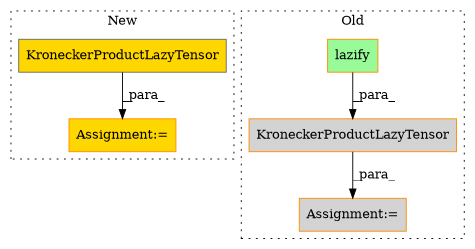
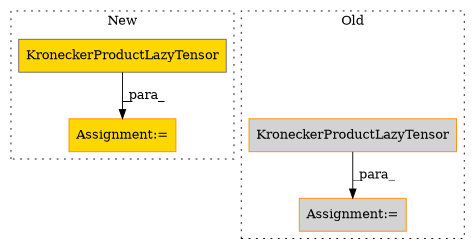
(353, 56) -> none
